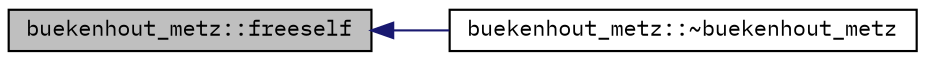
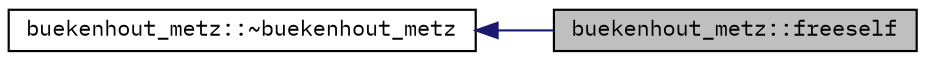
(421, 30) -> (526, 30)
